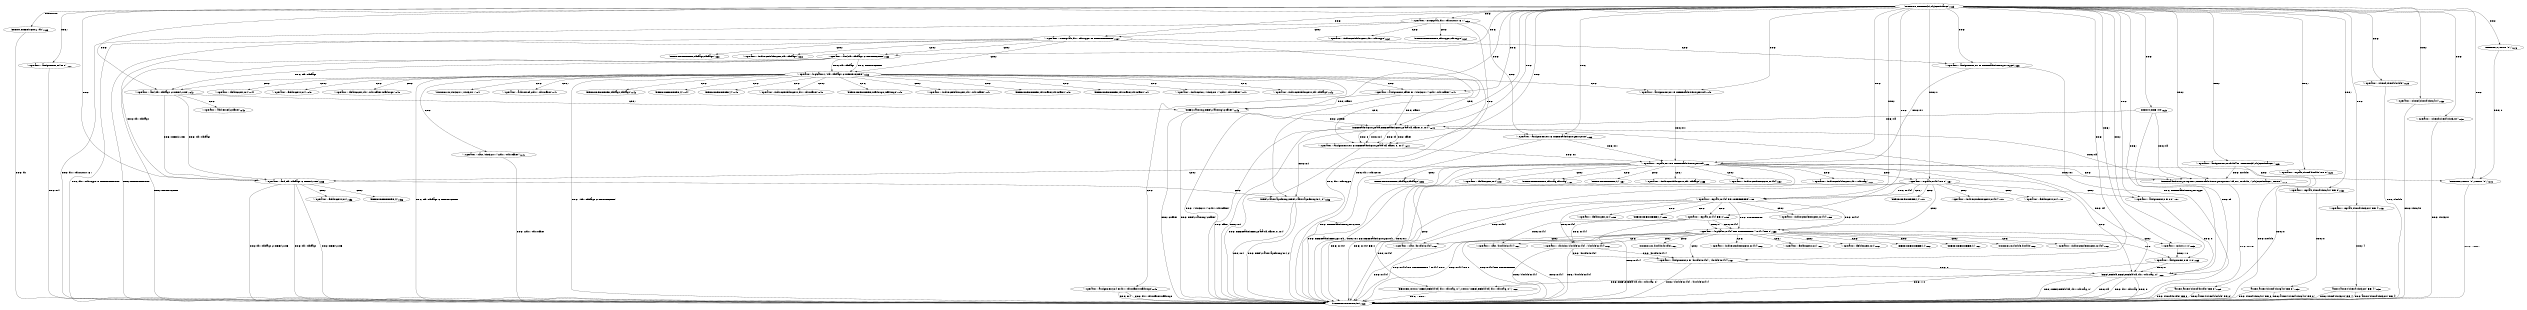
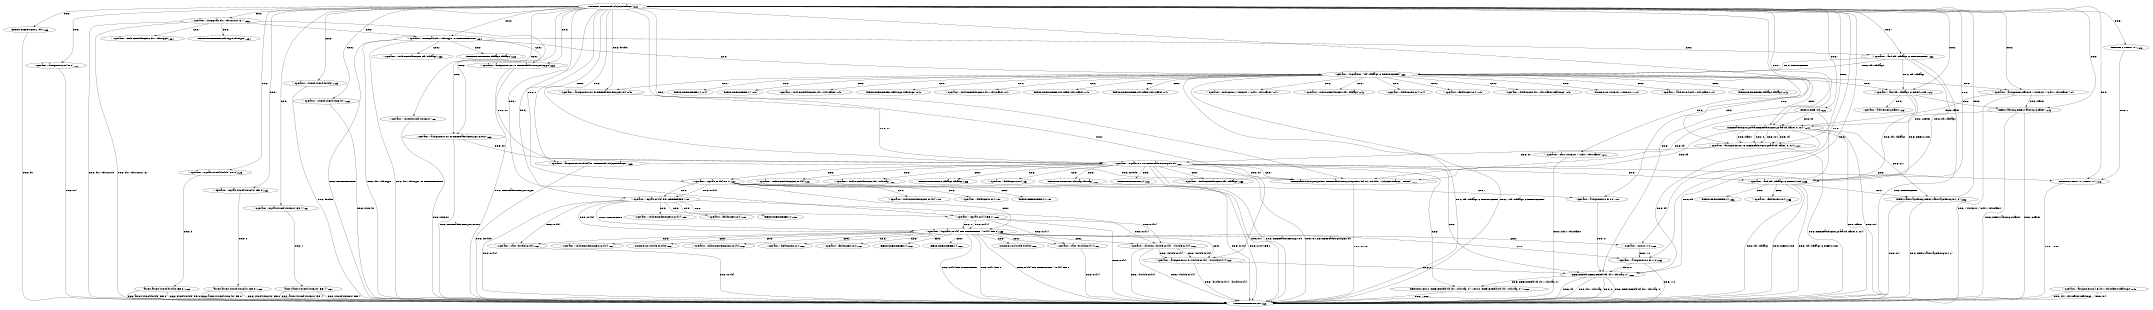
(52, 14) -> (67, 14)
(1520, 20) -> (1406, 7)
(1773, 48) -> (620, 48)
(1305, 79) -> none
